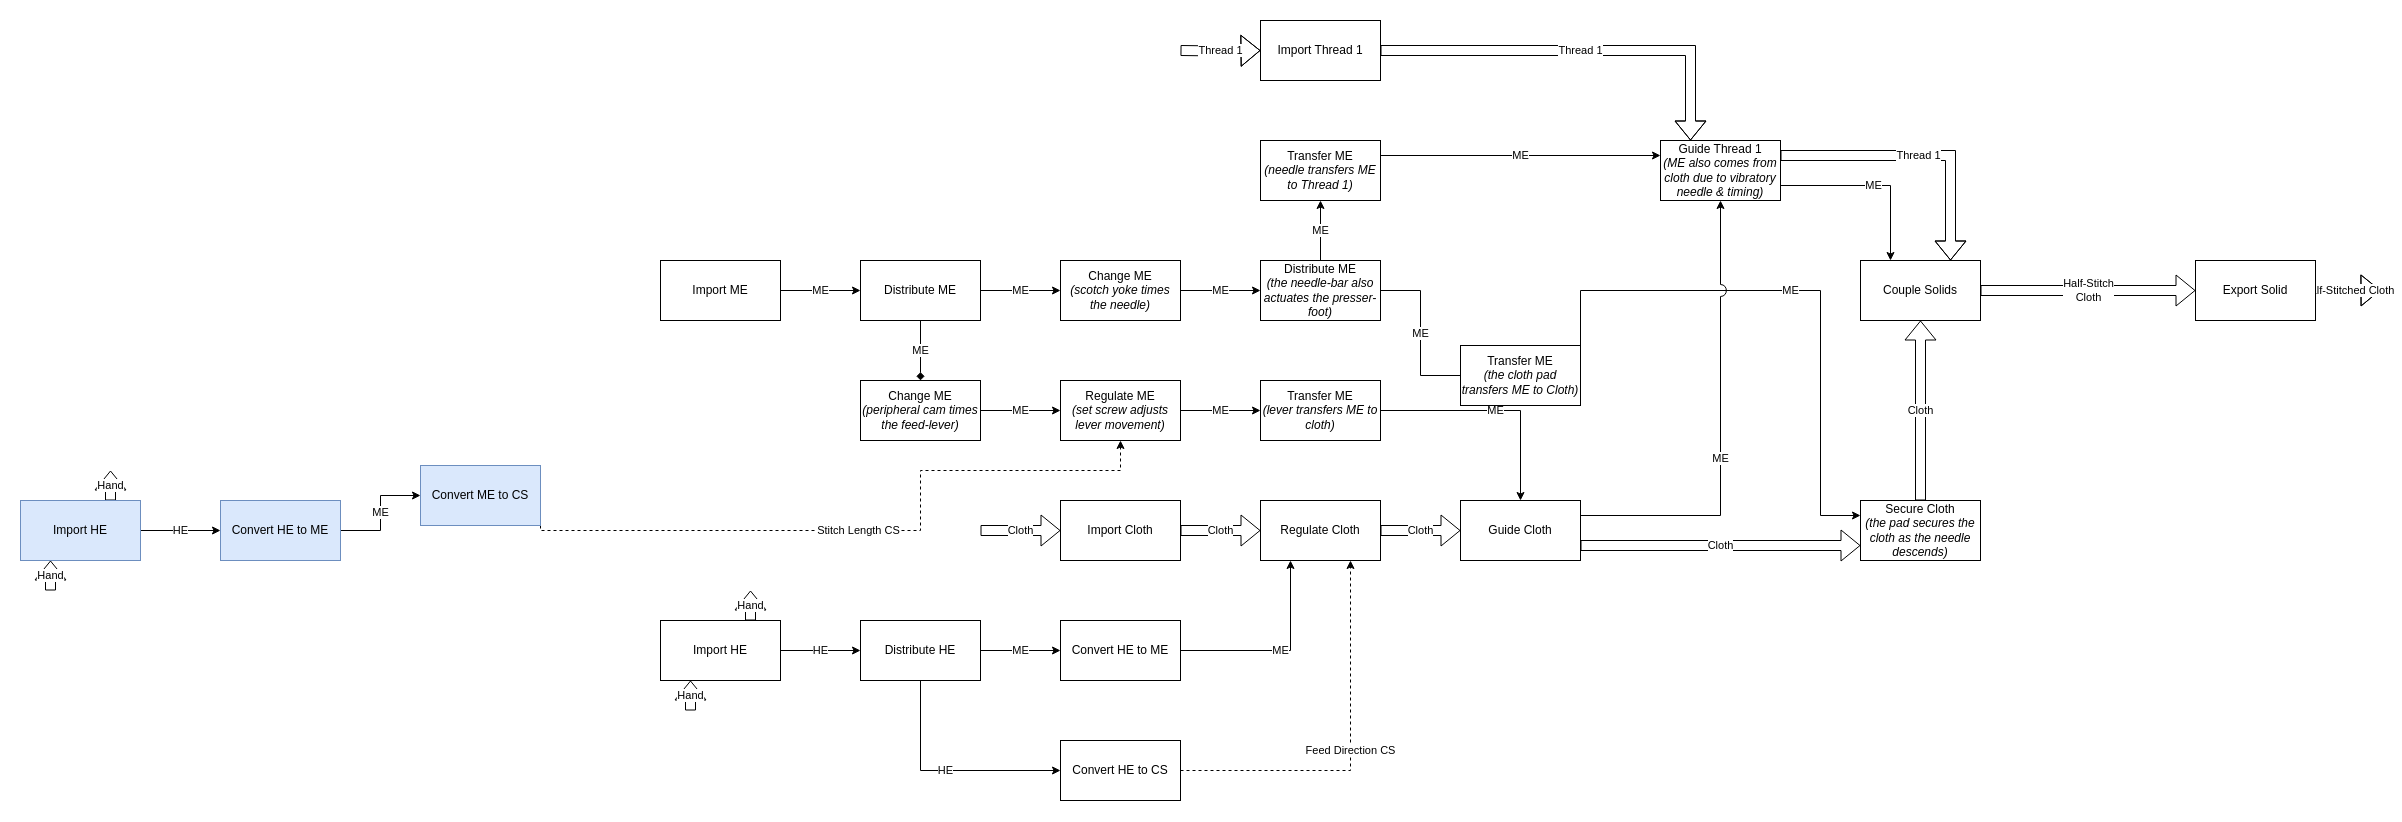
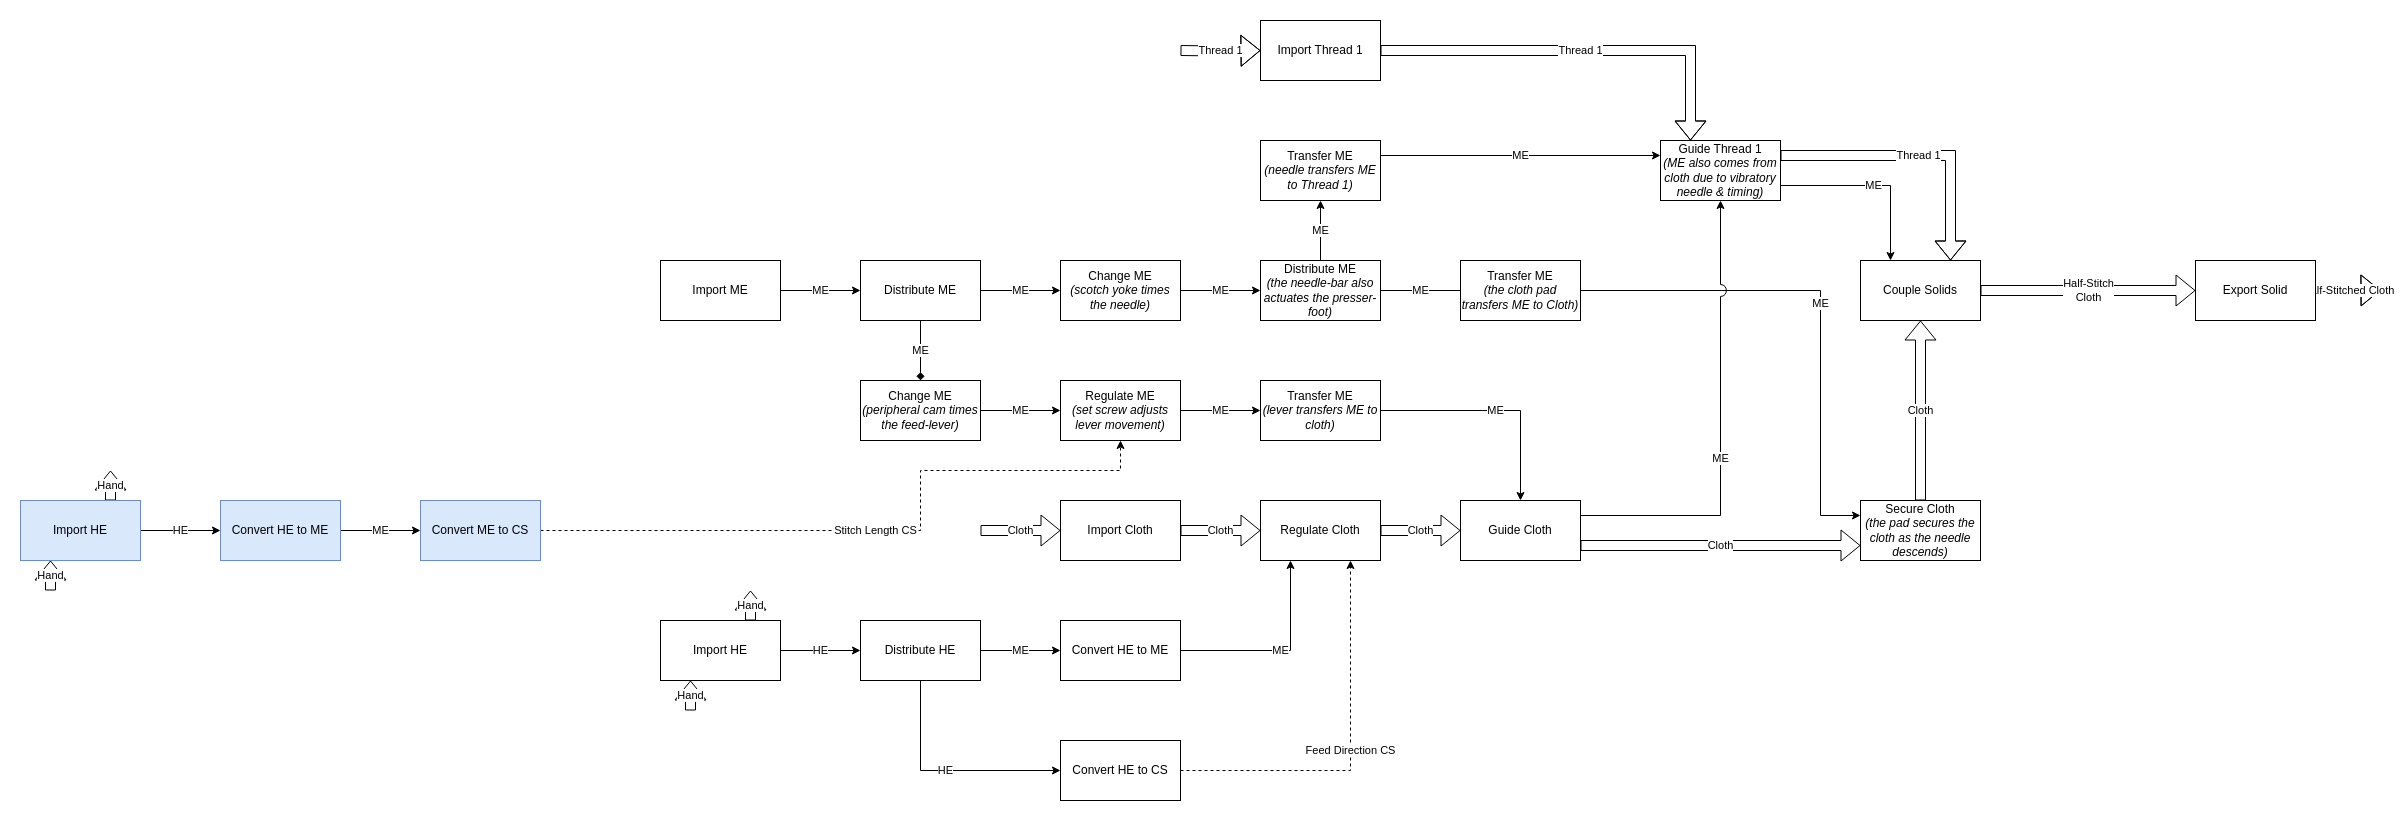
(1521, 376) -> (1521, 291)
(481, 496) -> (481, 531)
